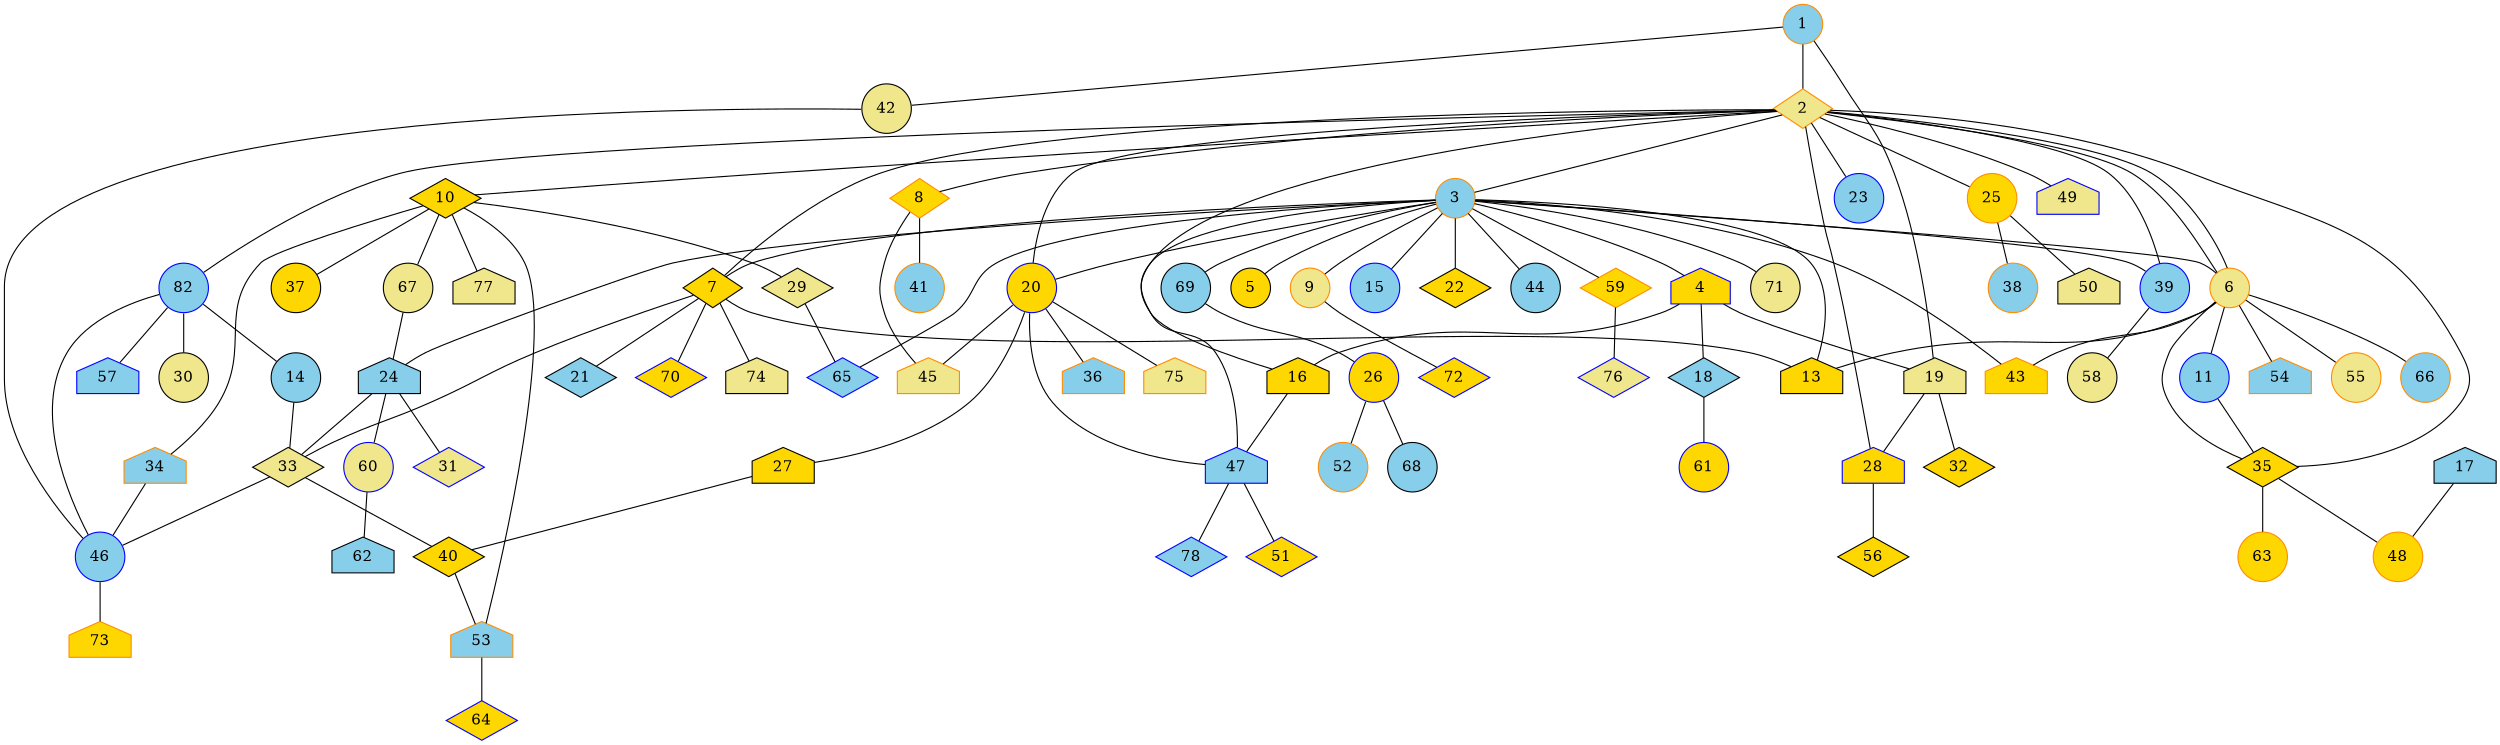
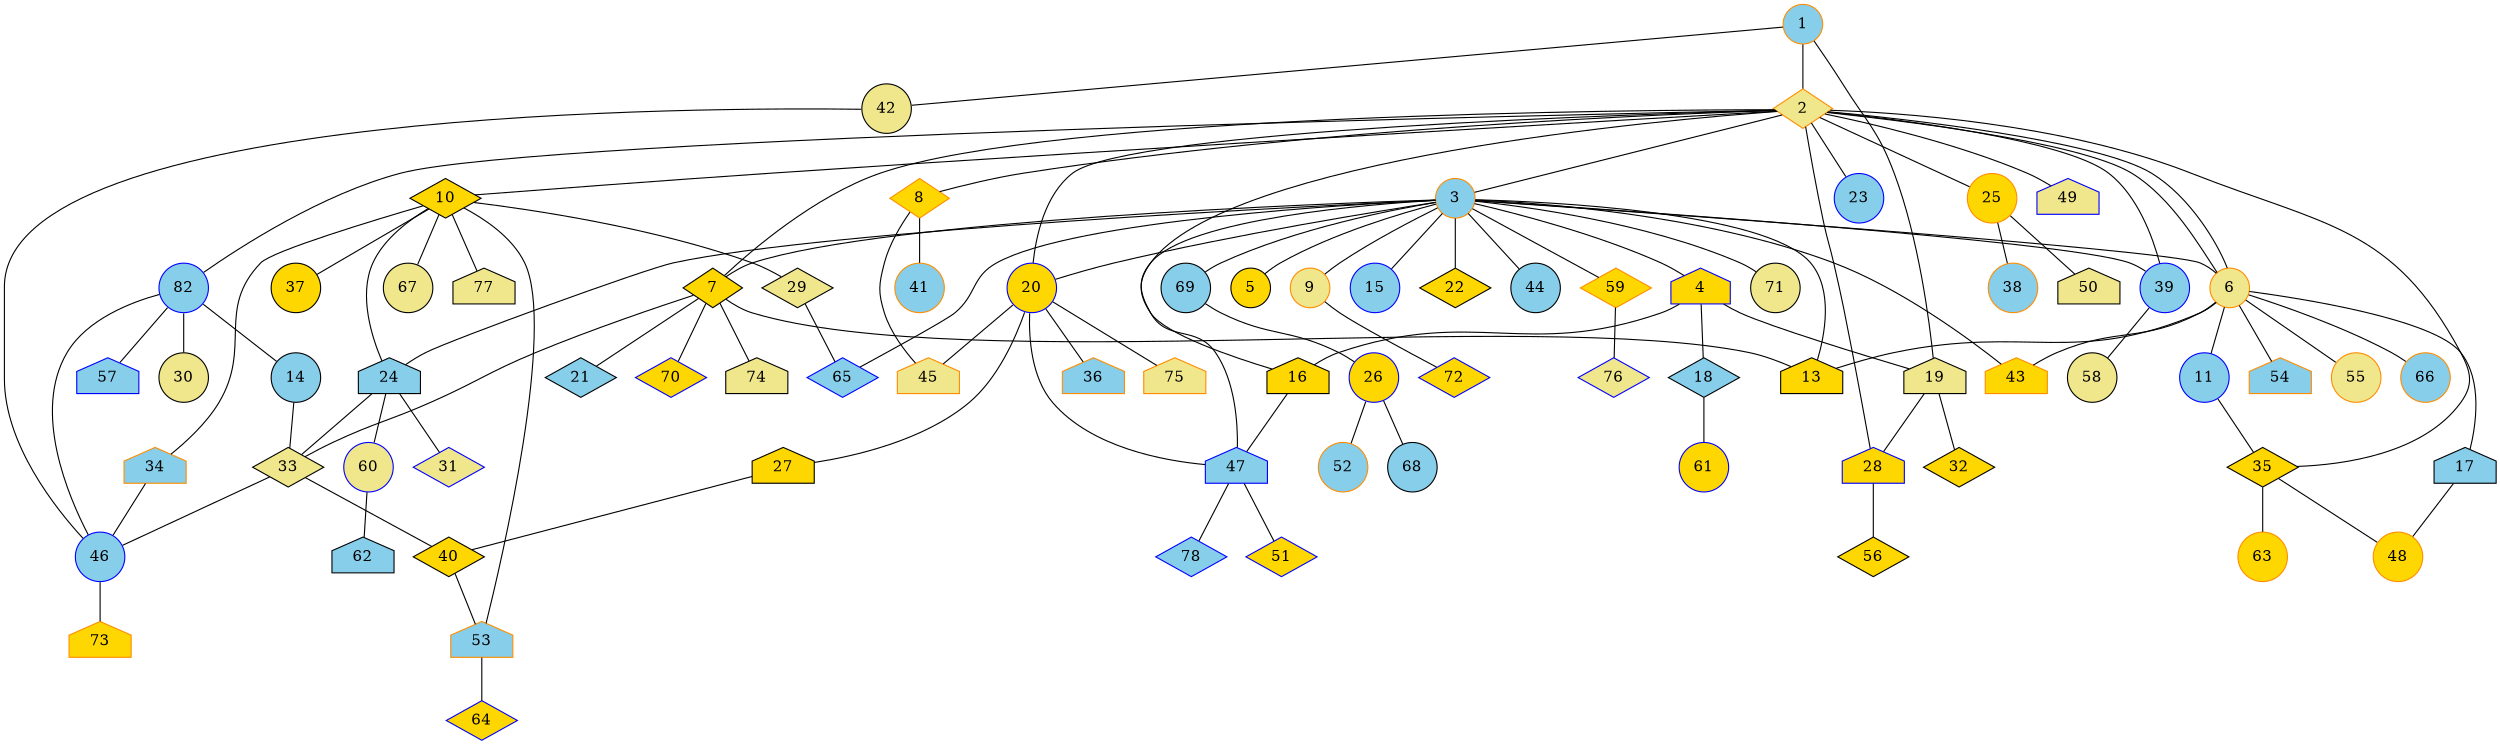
(398, 336) -> (369, 274)
(2164, 390) -> (2407, 324)
